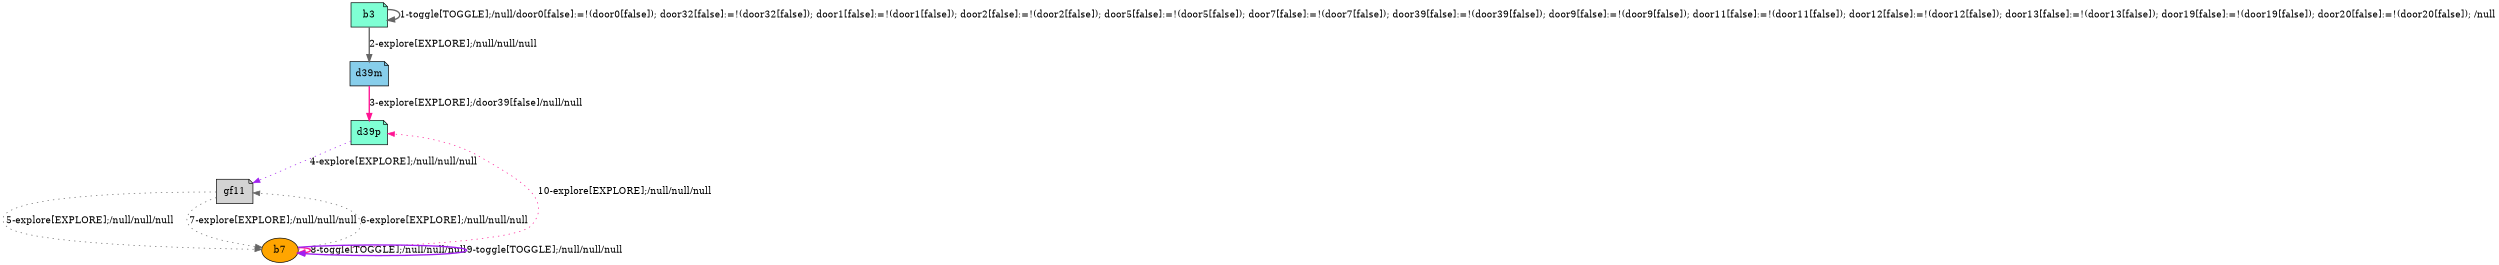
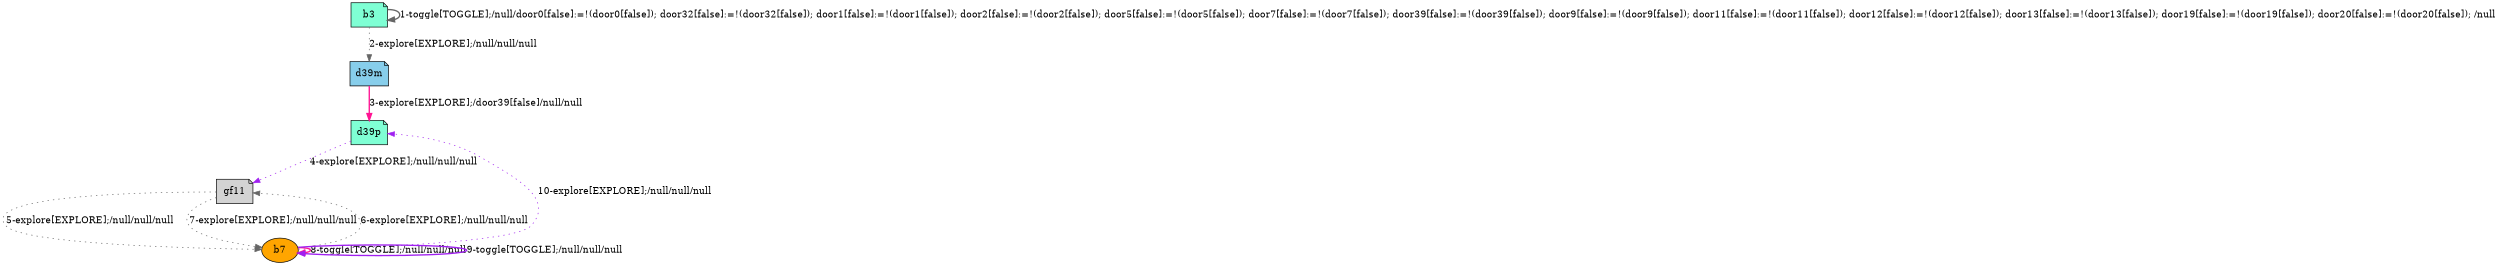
(369, 41) -> (369, 41)
(510, 234) -> (510, 234)
